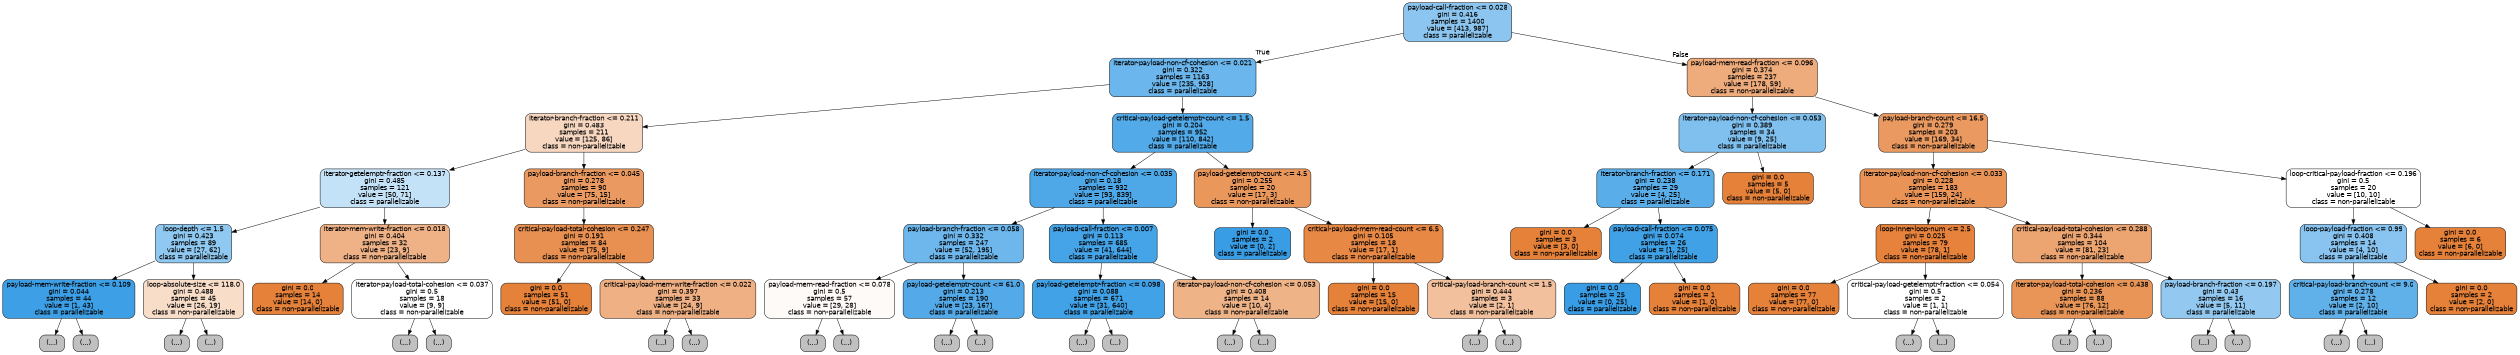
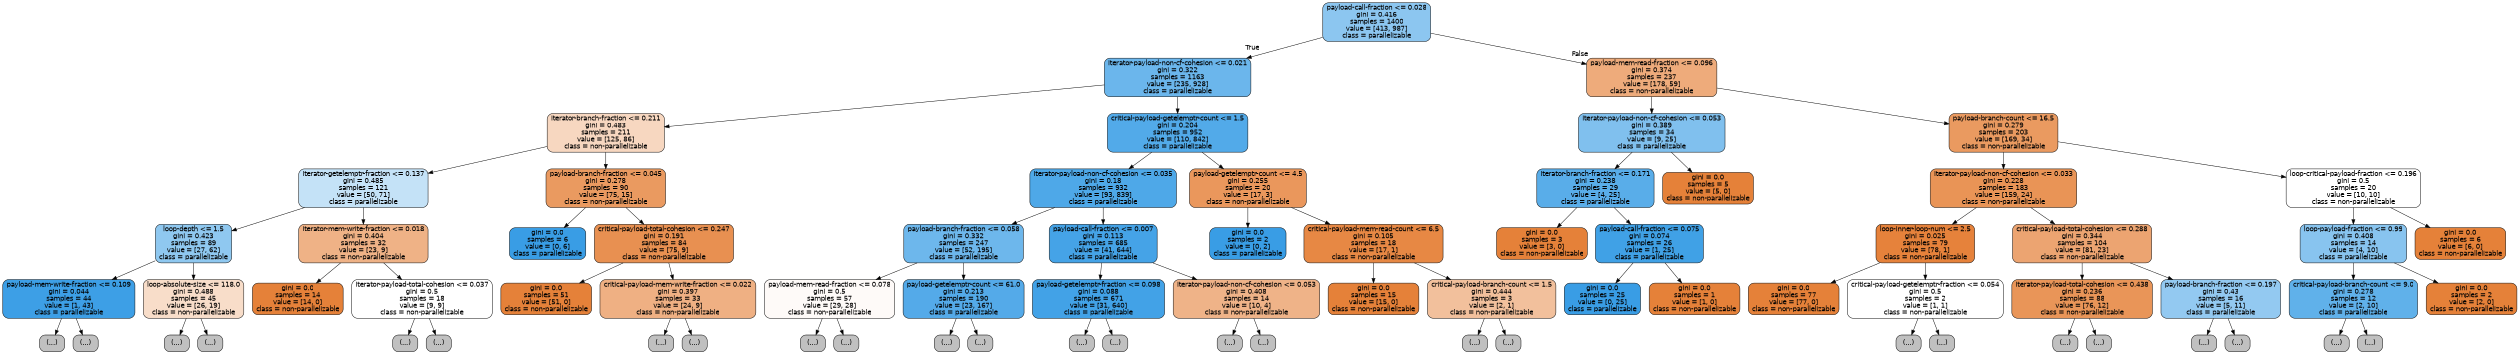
none -> (548, 244)
